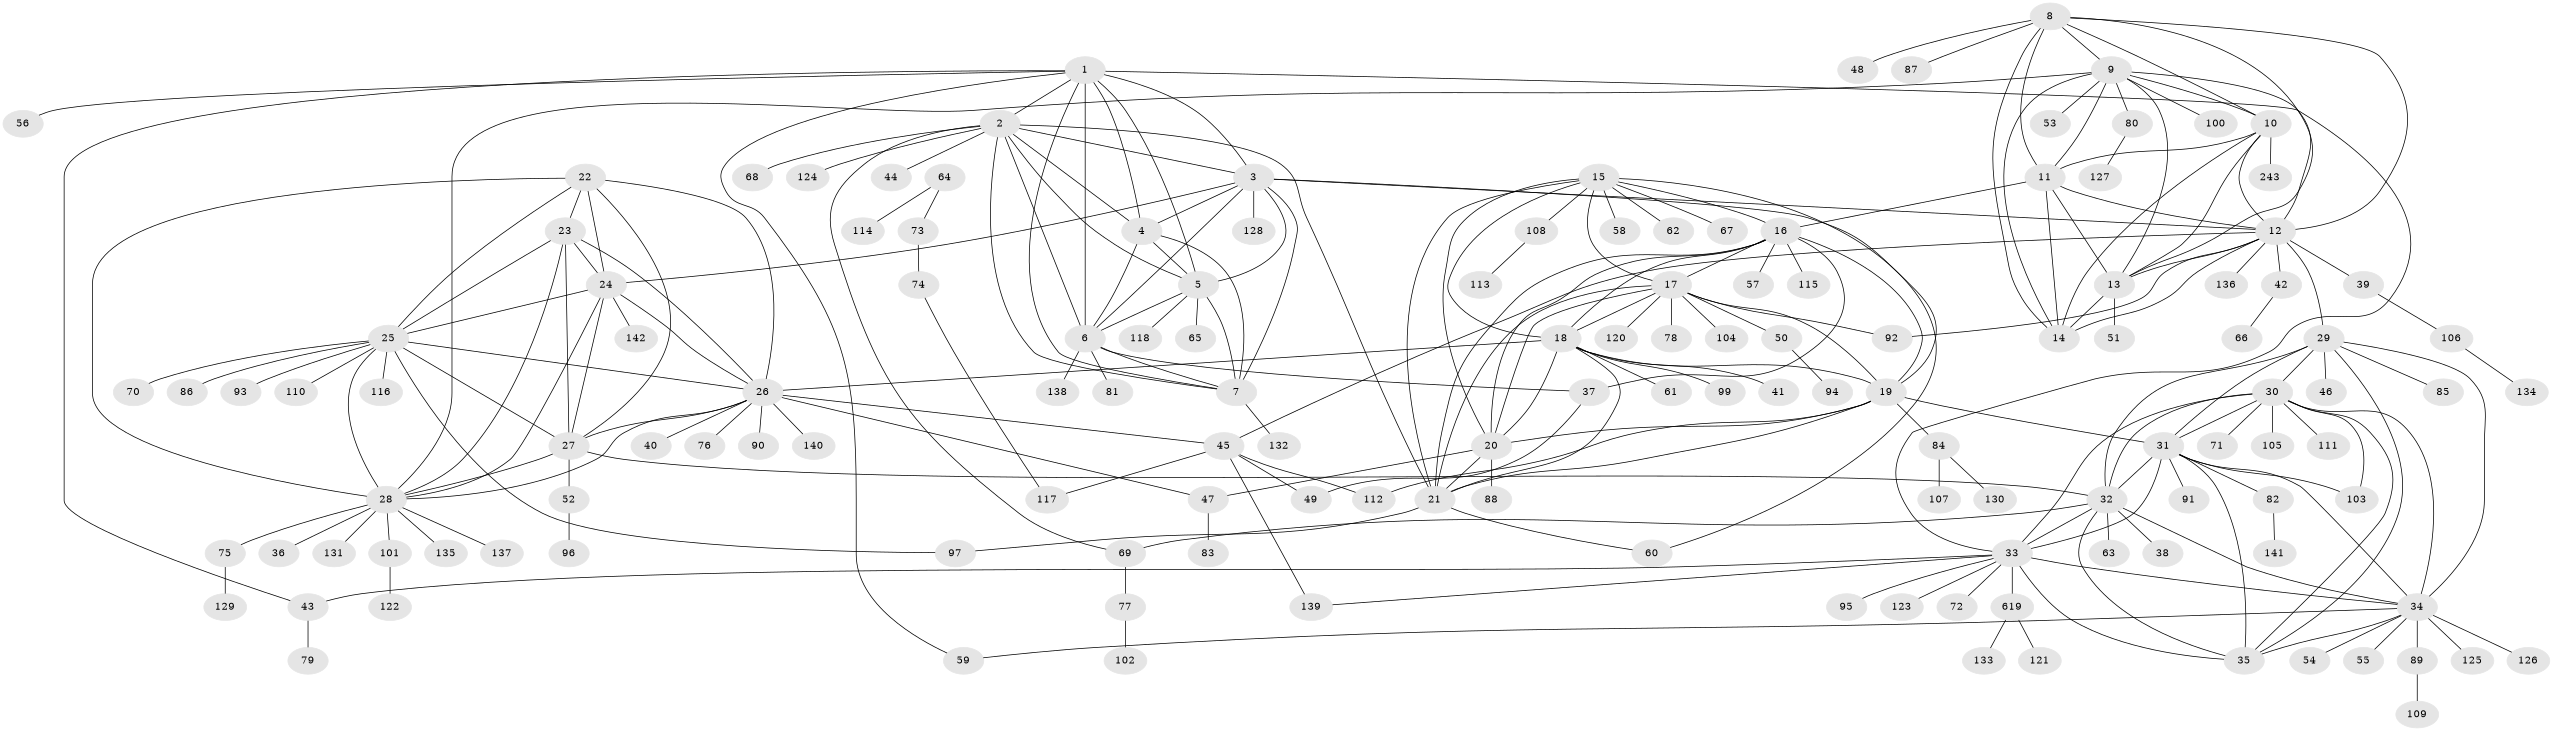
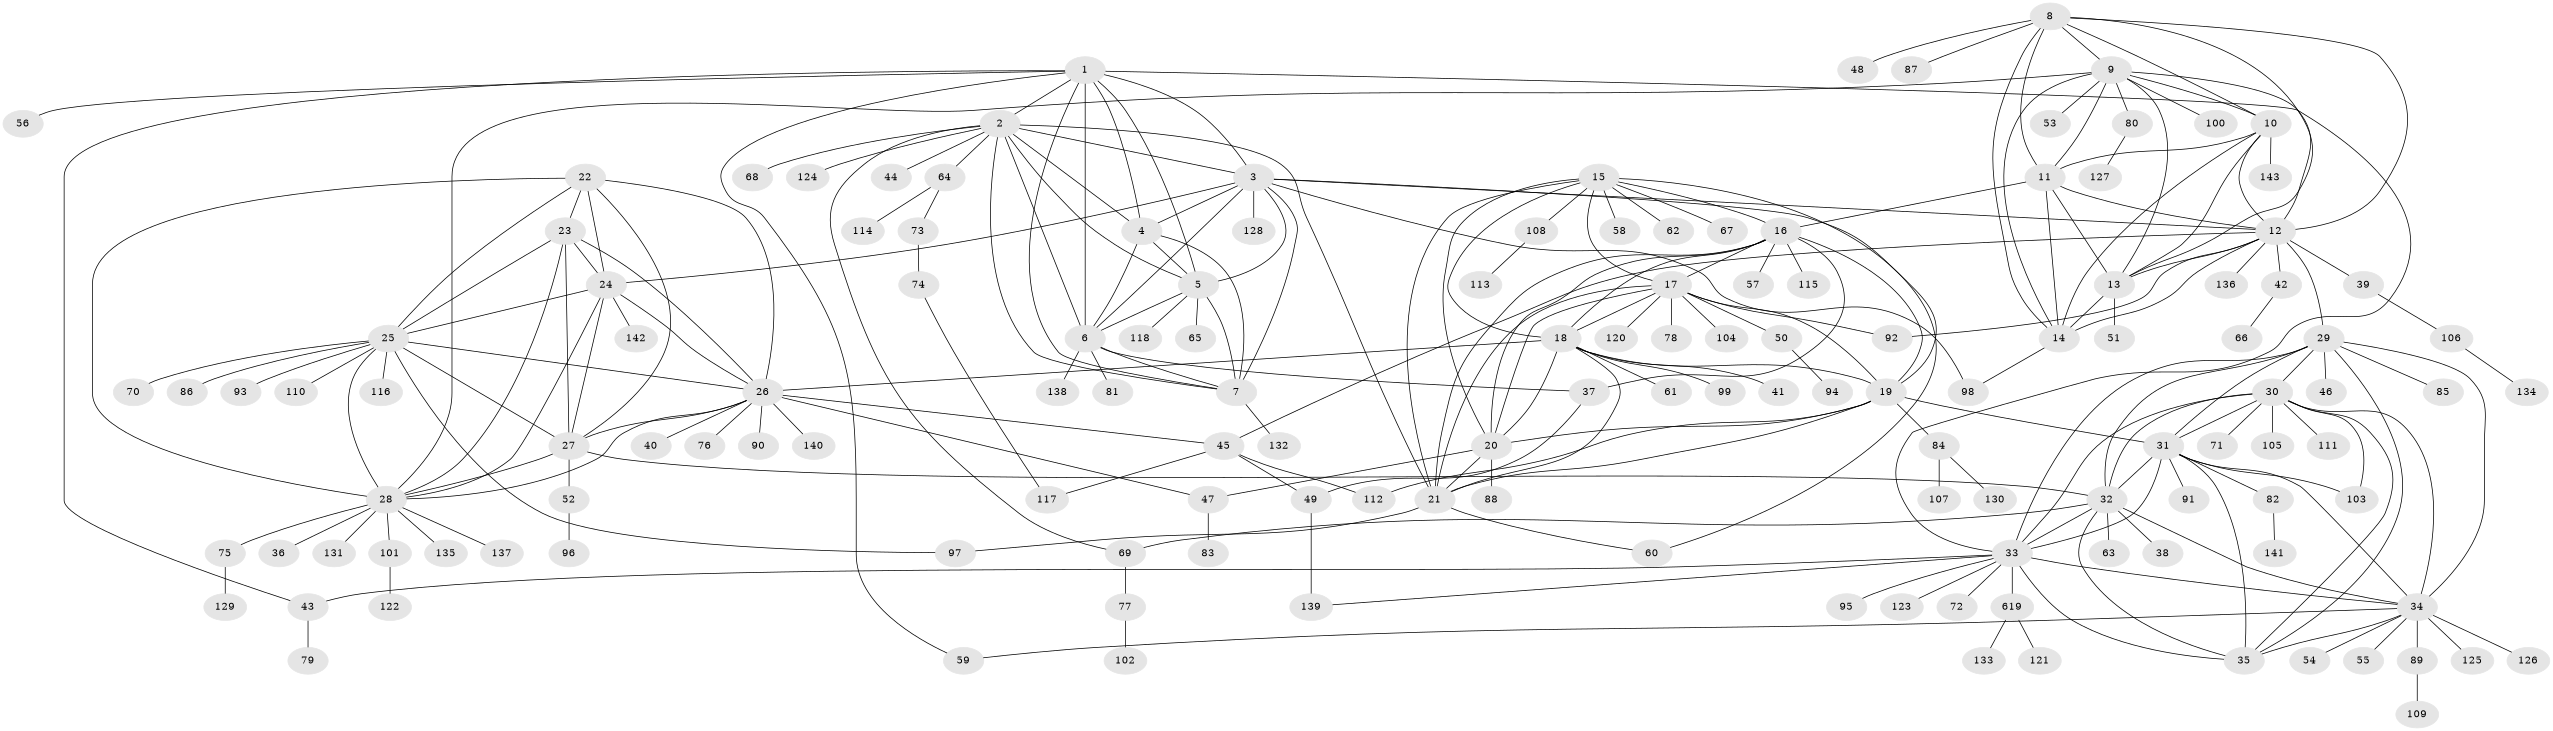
none -> (973, 151)
(2270, 178) -> (2270, 178)
none -> (2124, 386)
none -> (1968, 392)
(1266, 523) -> (1311, 553)
